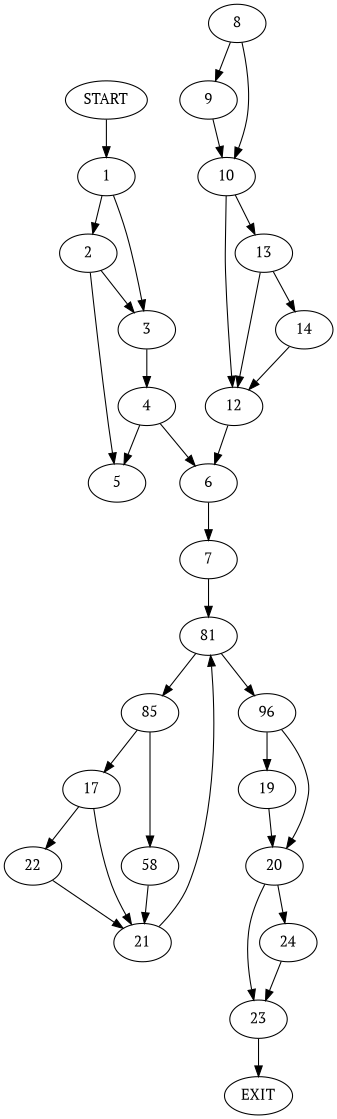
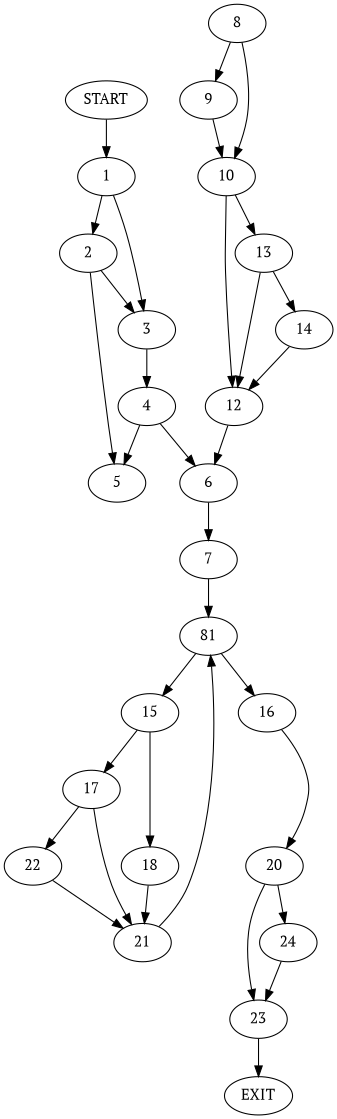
(150, 713) -> (150, 713)
(267, 713) -> (267, 713)
(267, 789) -> none
(150, 866) -> (150, 866)
